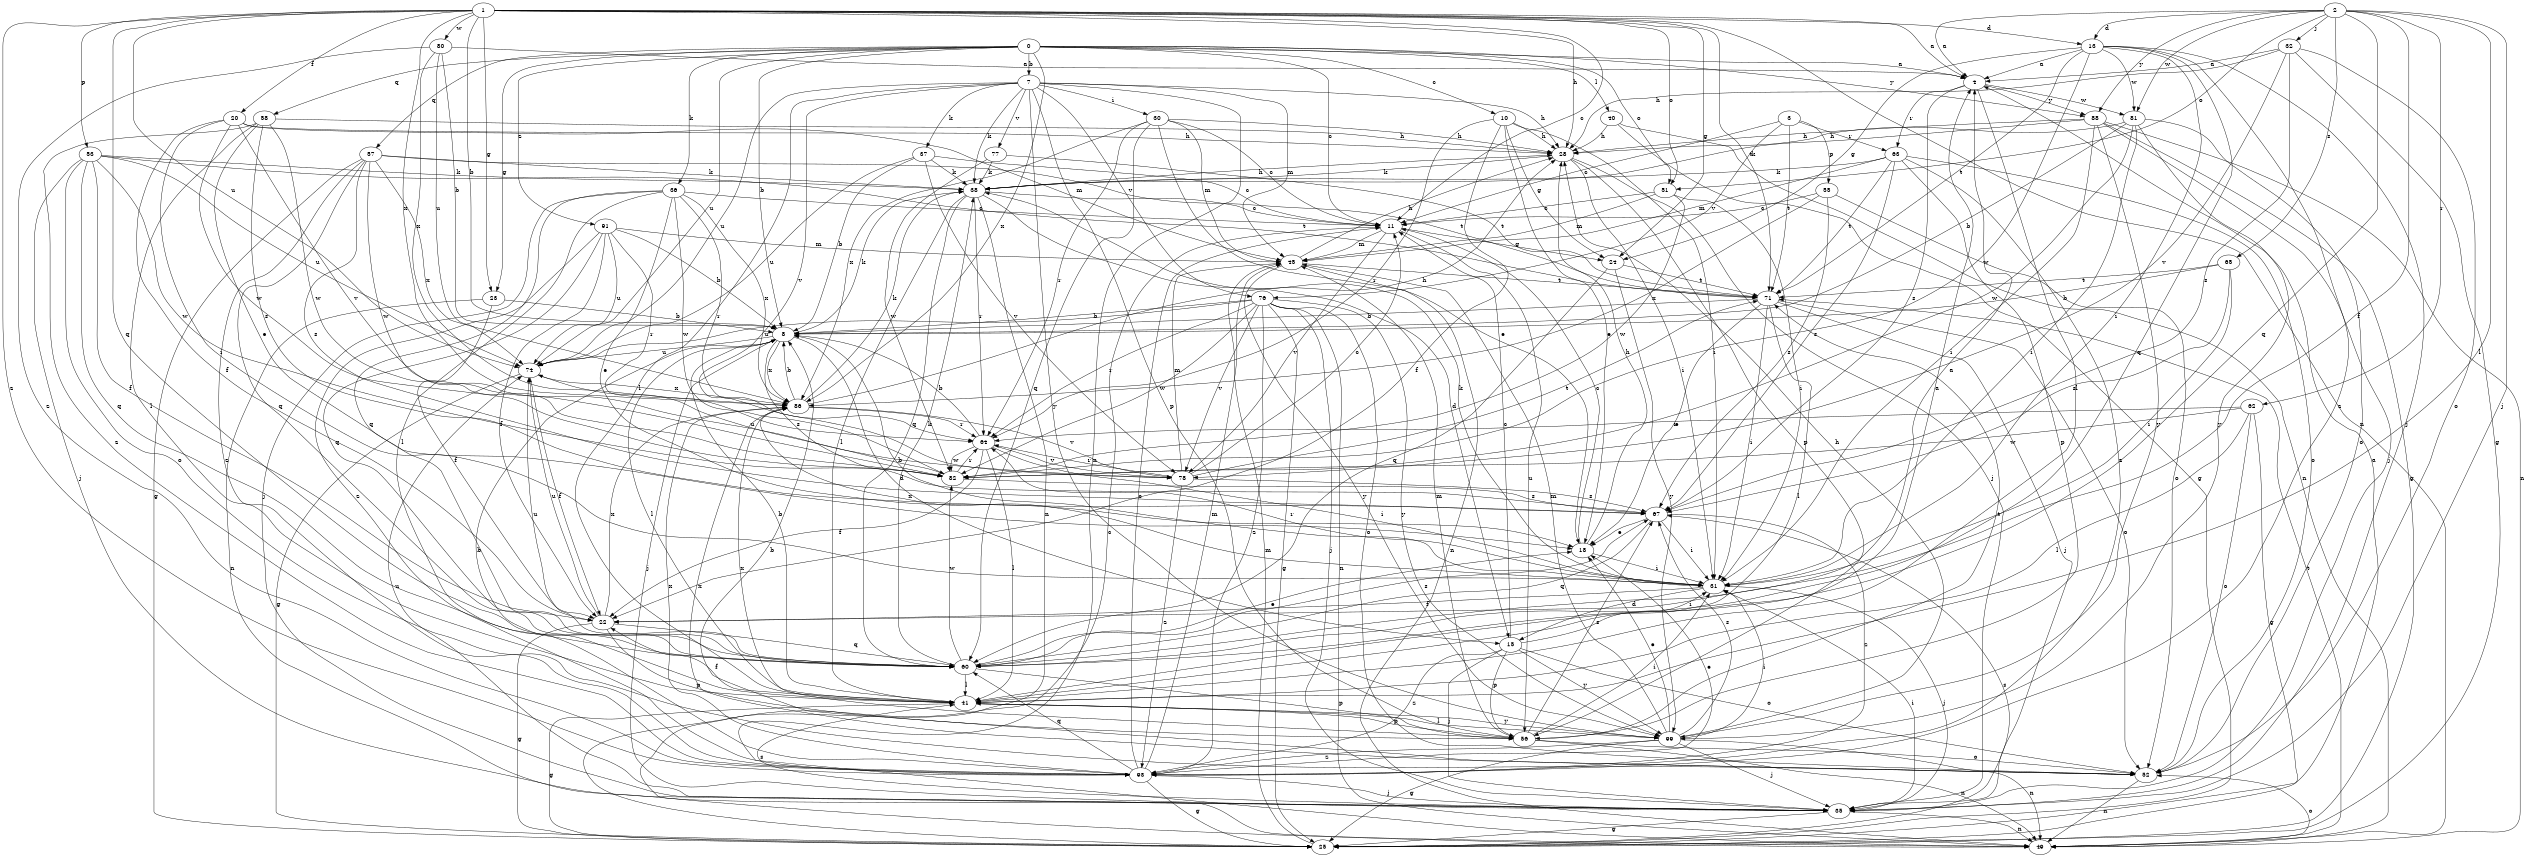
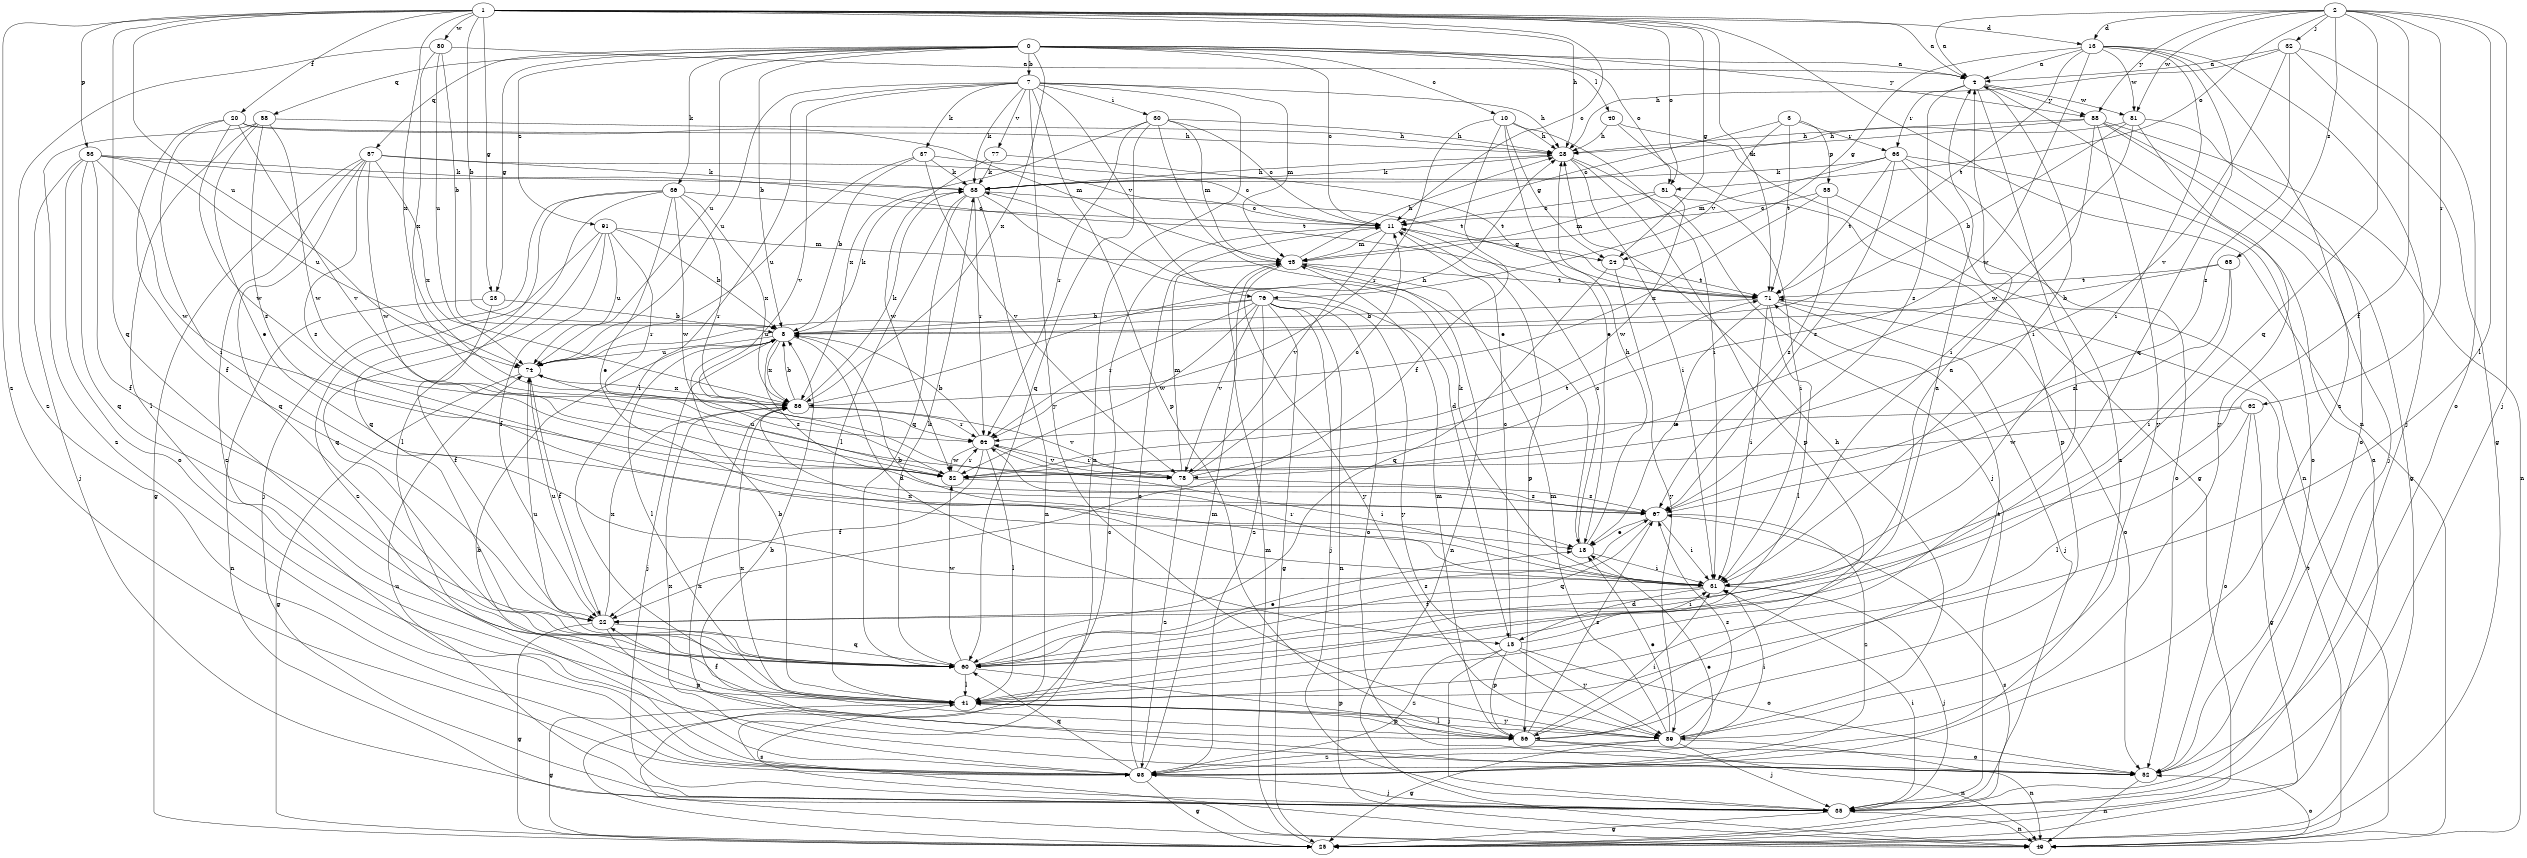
(1979, 403) -> (1992, 372)
(1531, 478) -> (1531, 478)
(1670, 739) -> (1670, 739)
